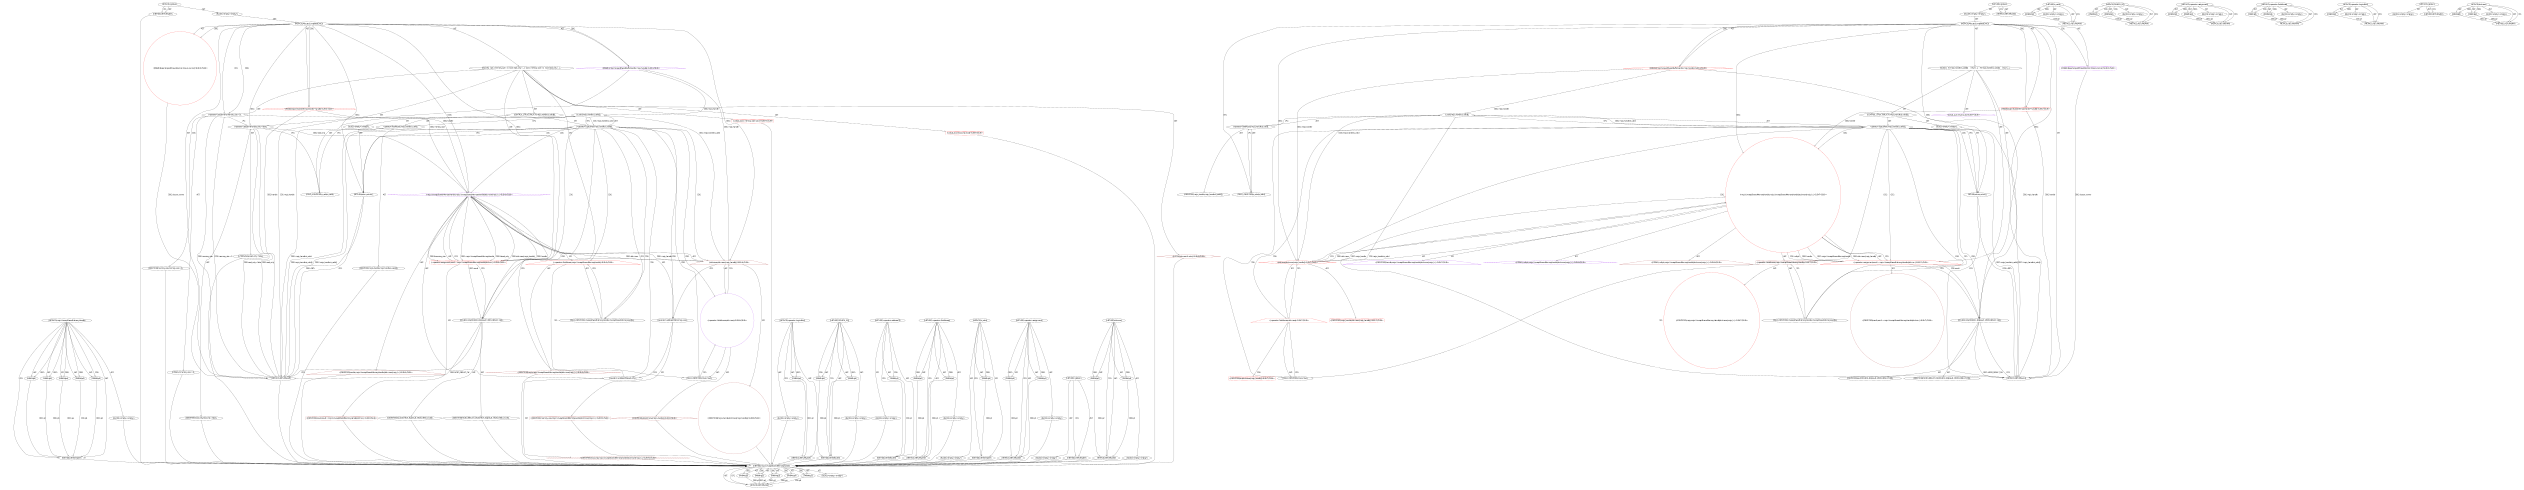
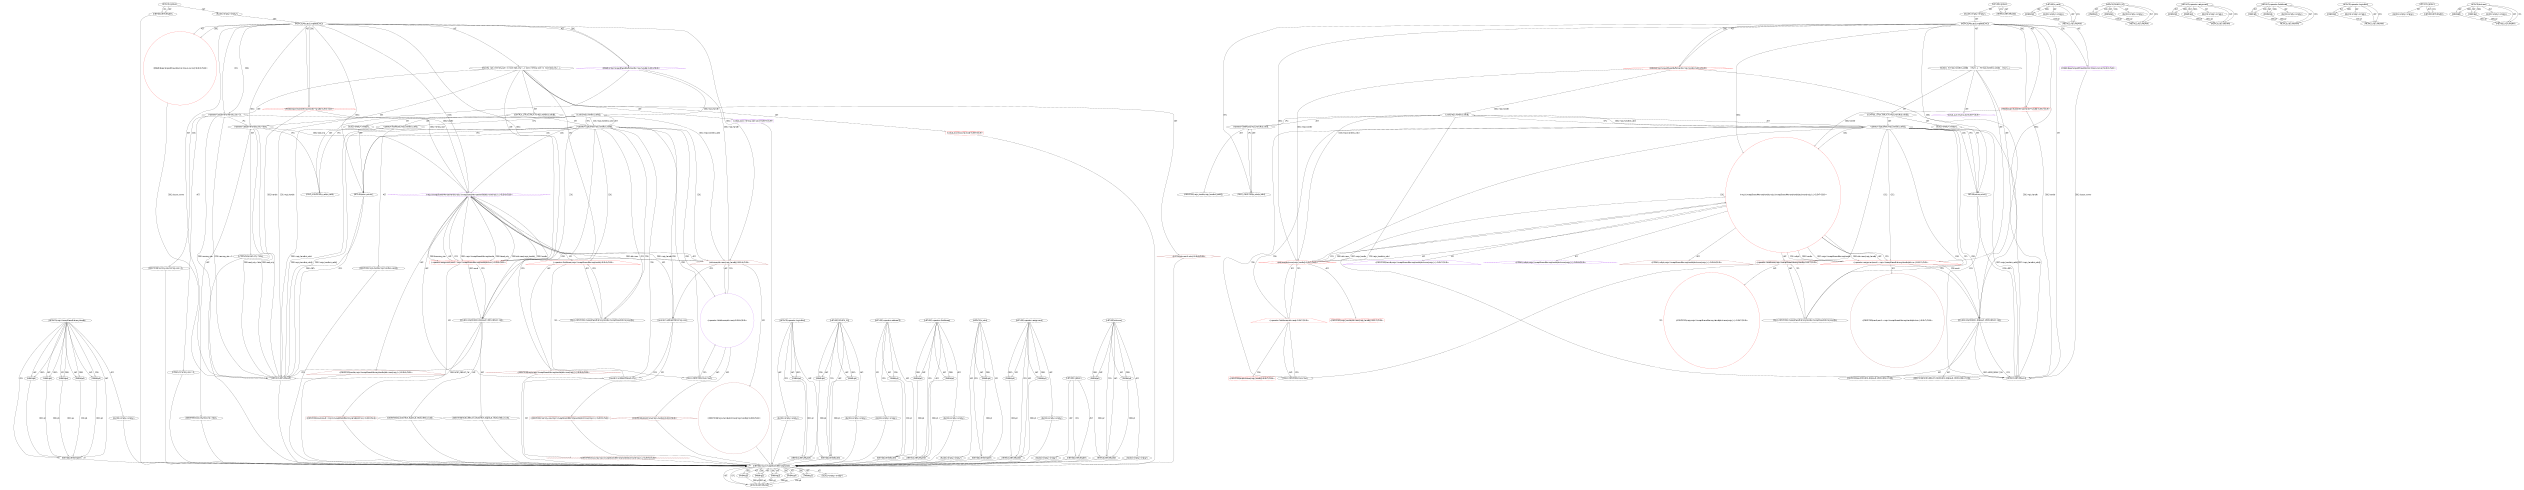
(753, 121) -> (753, 121)
